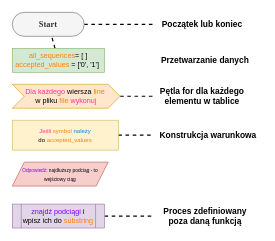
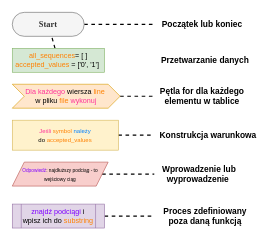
none -> (128, 174)
none -> (200, 174)
